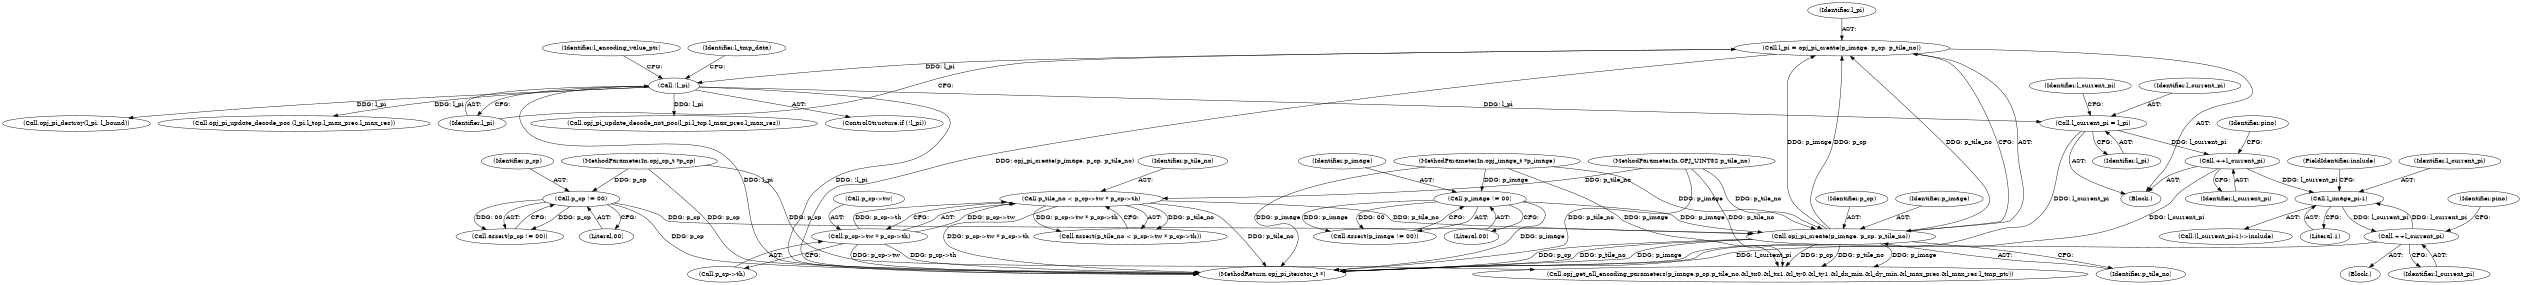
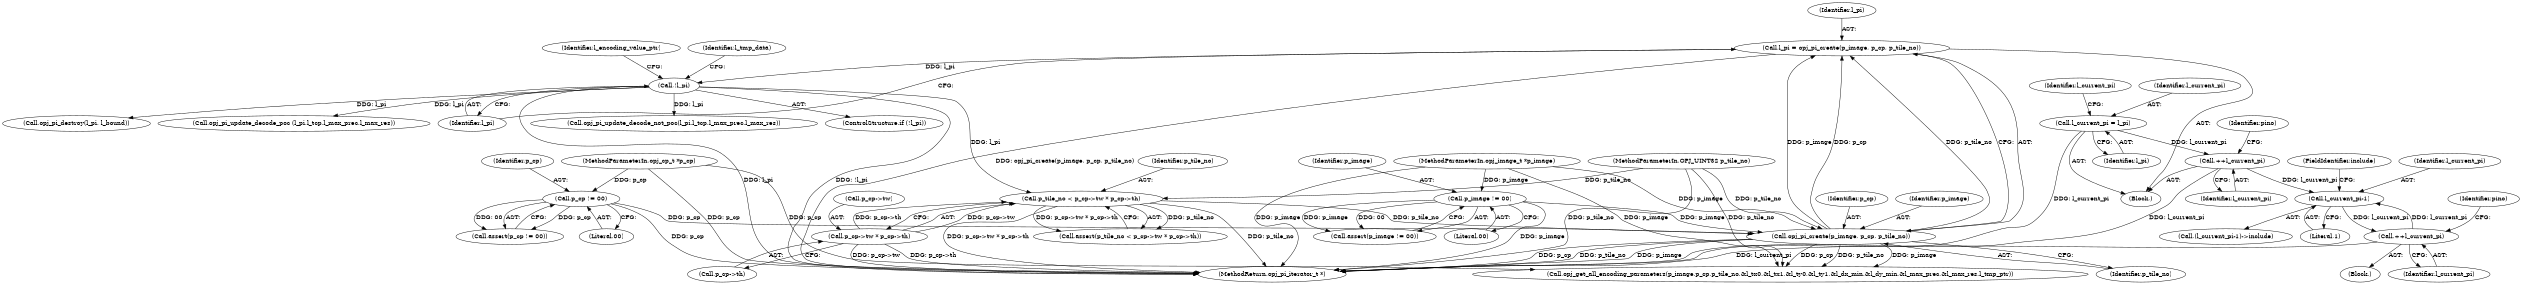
(1368, 104) -> (900, 95)
(2339, 199) -> (2339, 199)
